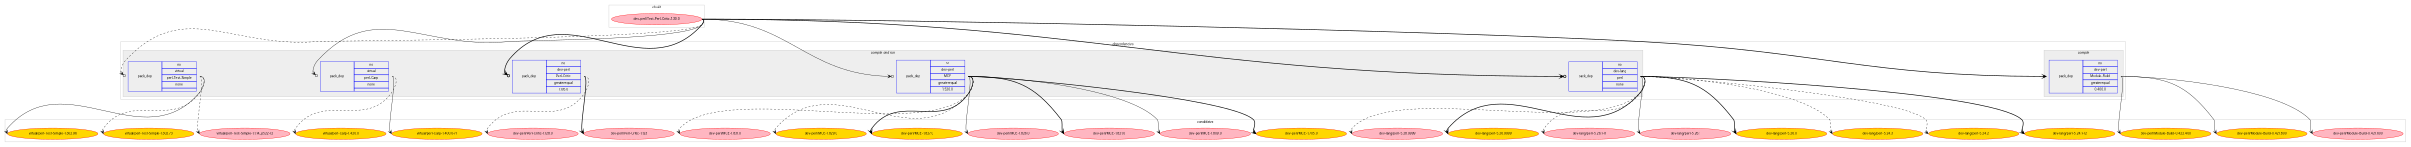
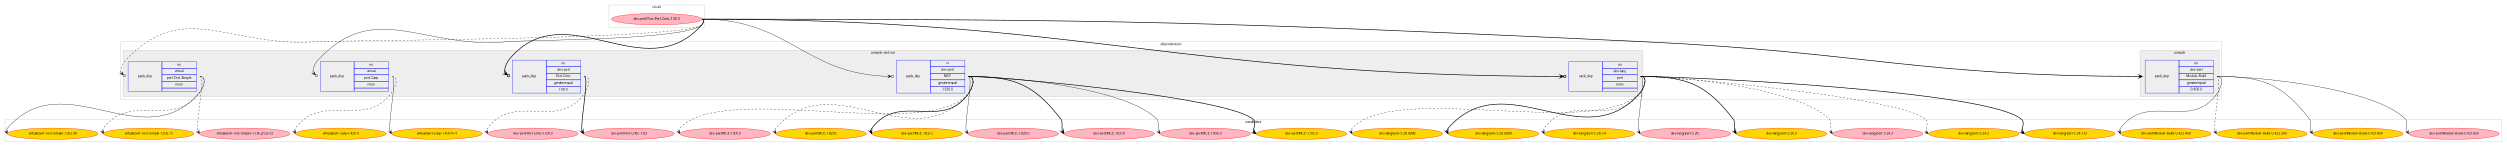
(1397, 134) -> (1397, 134)
(1590, 134) -> (1590, 134)
(1878, 134) -> (1878, 134)
none -> (2262, 134)
